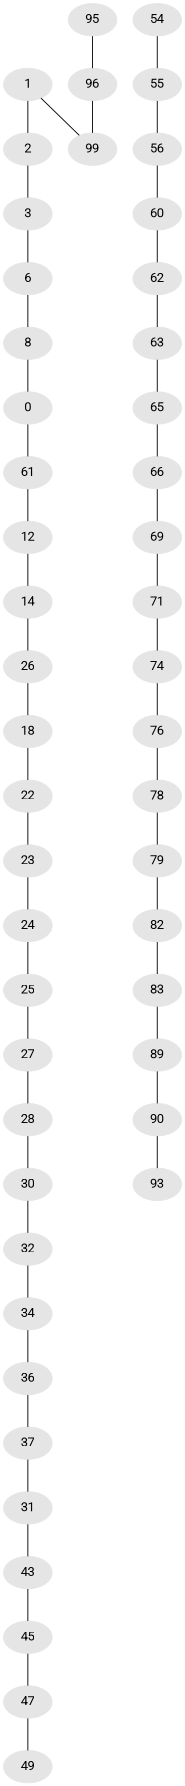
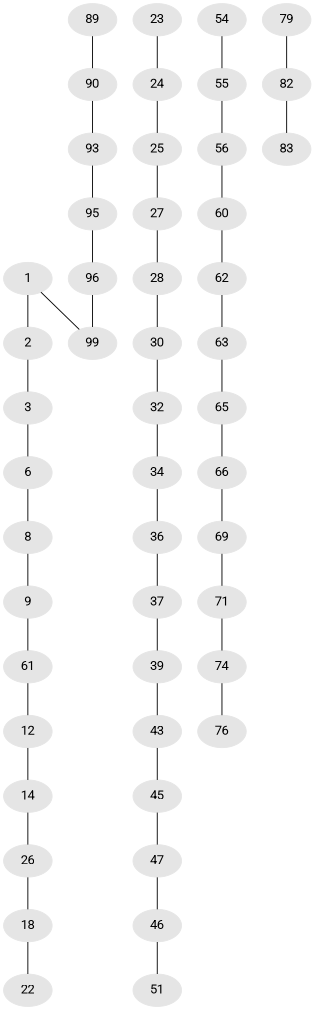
none -> (93, 182)
(28, 408) -> (28, 602)
(157, 796) -> none
(28, 829) -> none
none -> (157, 990)
(157, 1023) -> none
(28, 1508) -> (157, 667)
(28, 1767) -> (157, 926)
